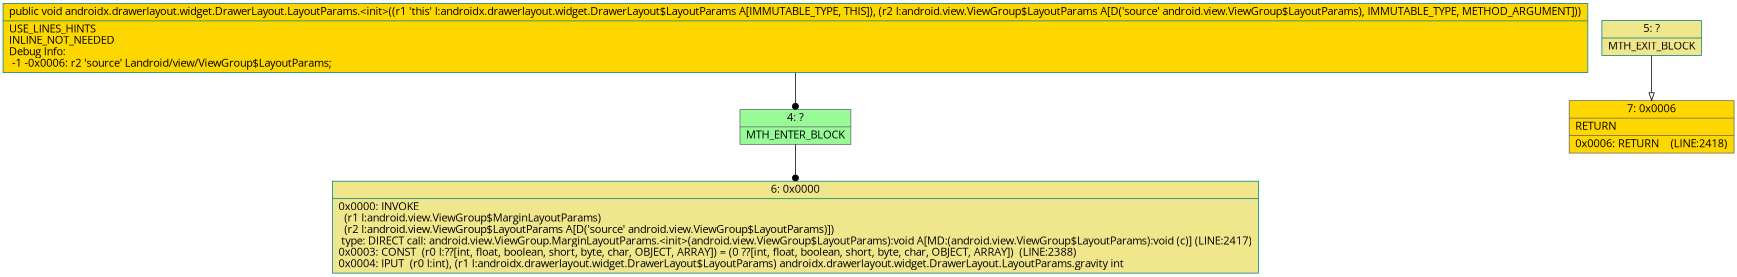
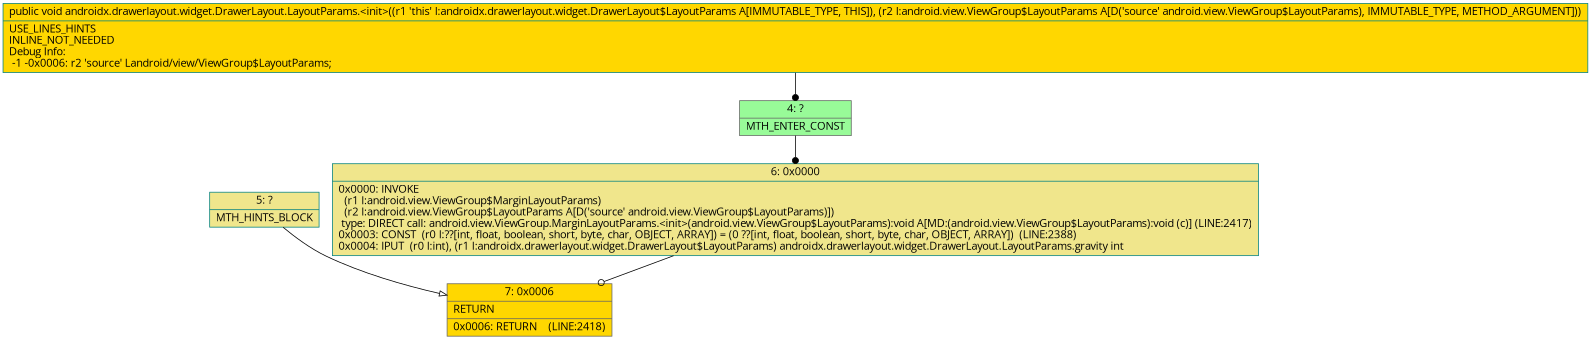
(1652, 46) -> (264, 218)
(795, 135) -> (795, 126)
none -> (639, 269)
